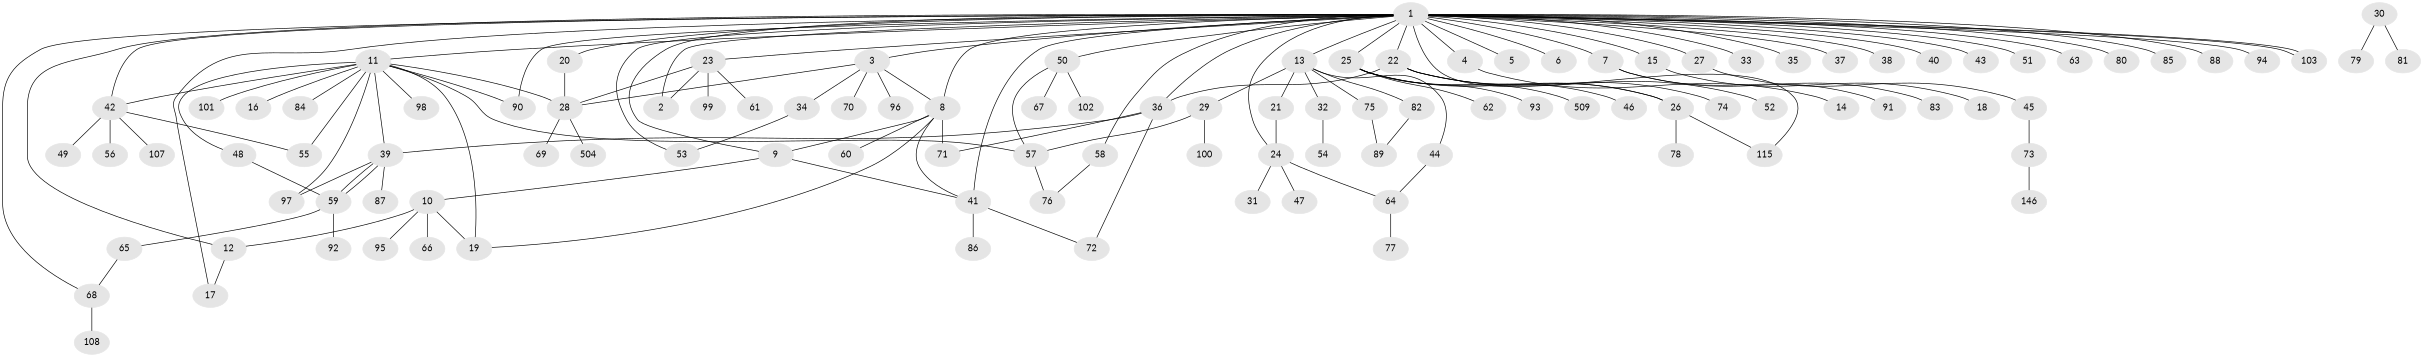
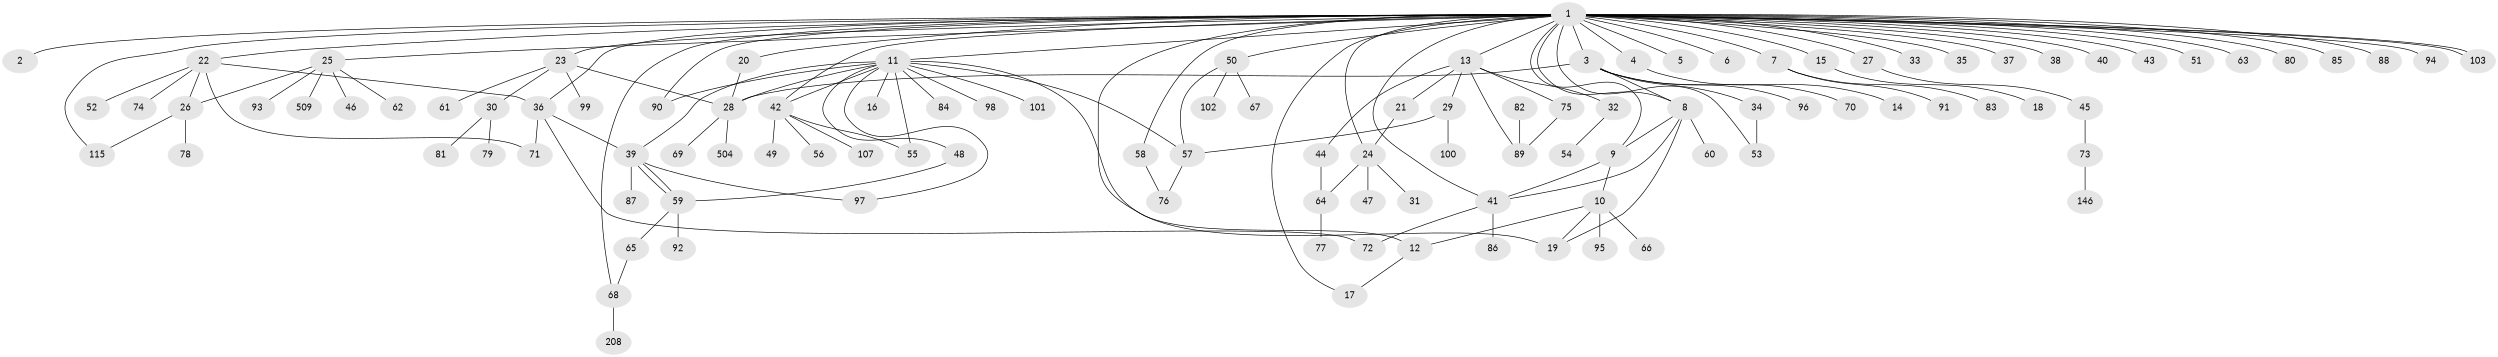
(685, 85) -> (526, 85)
(1358, 85) -> (1490, 109)
(943, 132) -> (349, 138)
(92, 343) -> (614, 343)
